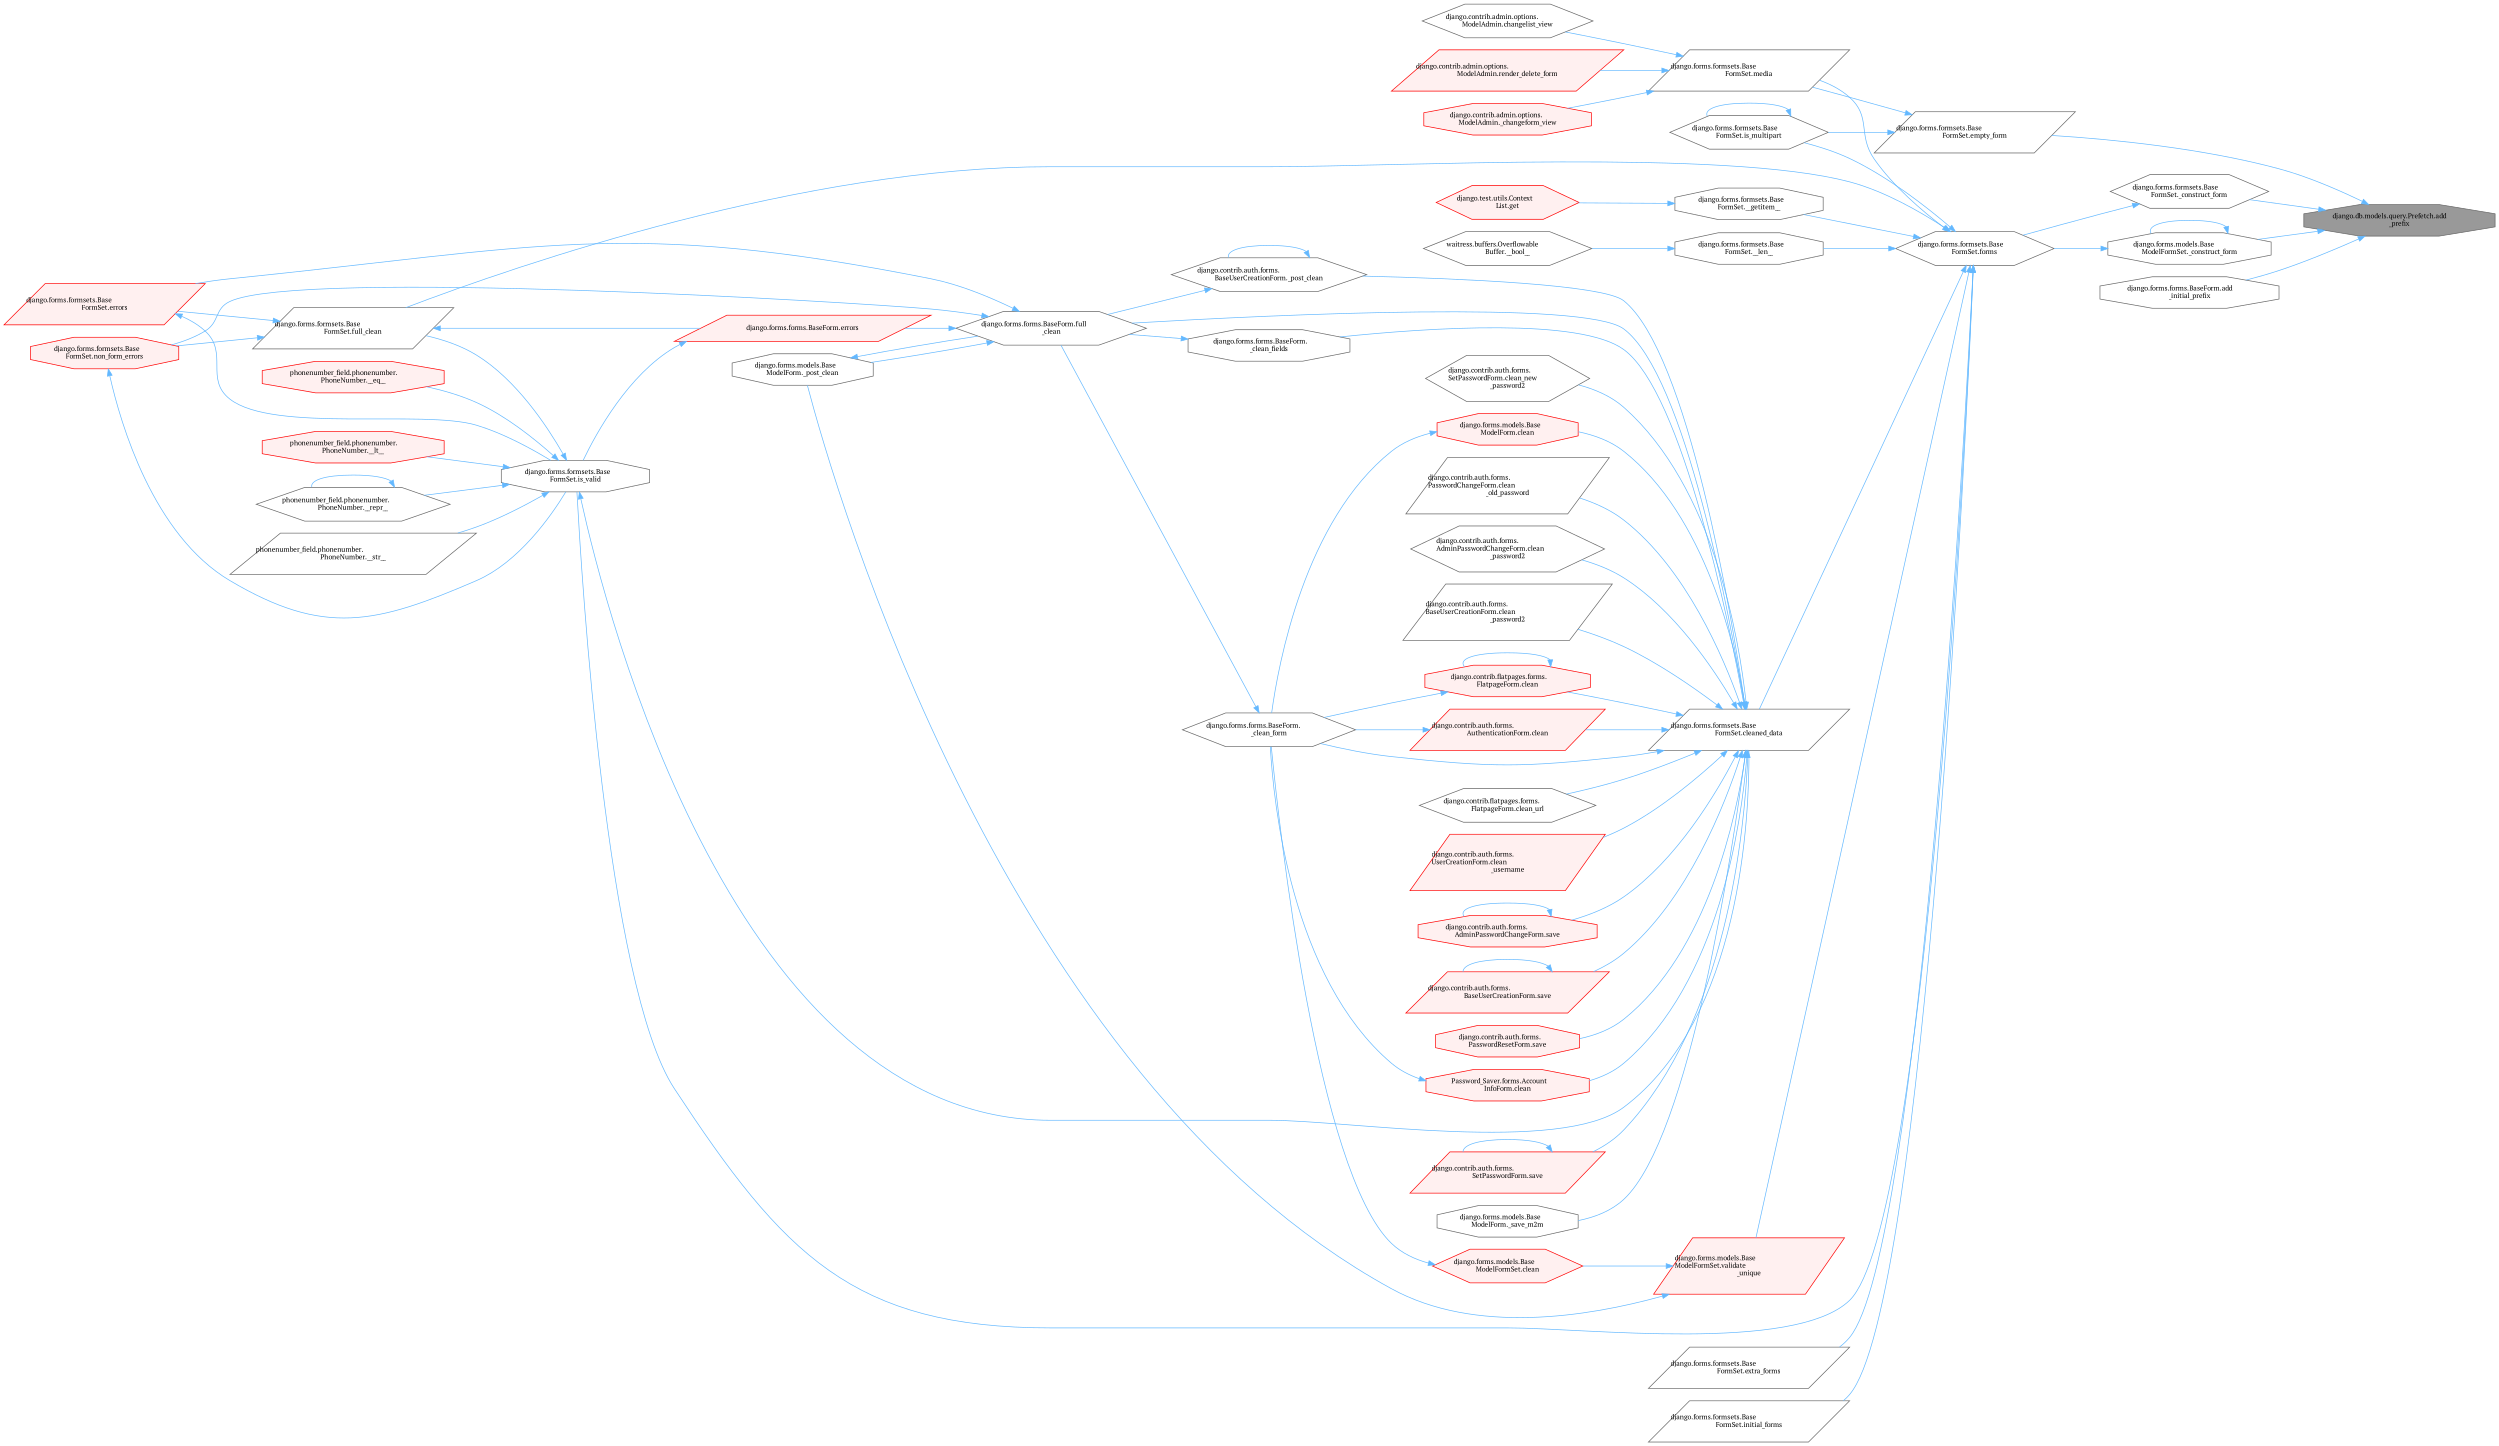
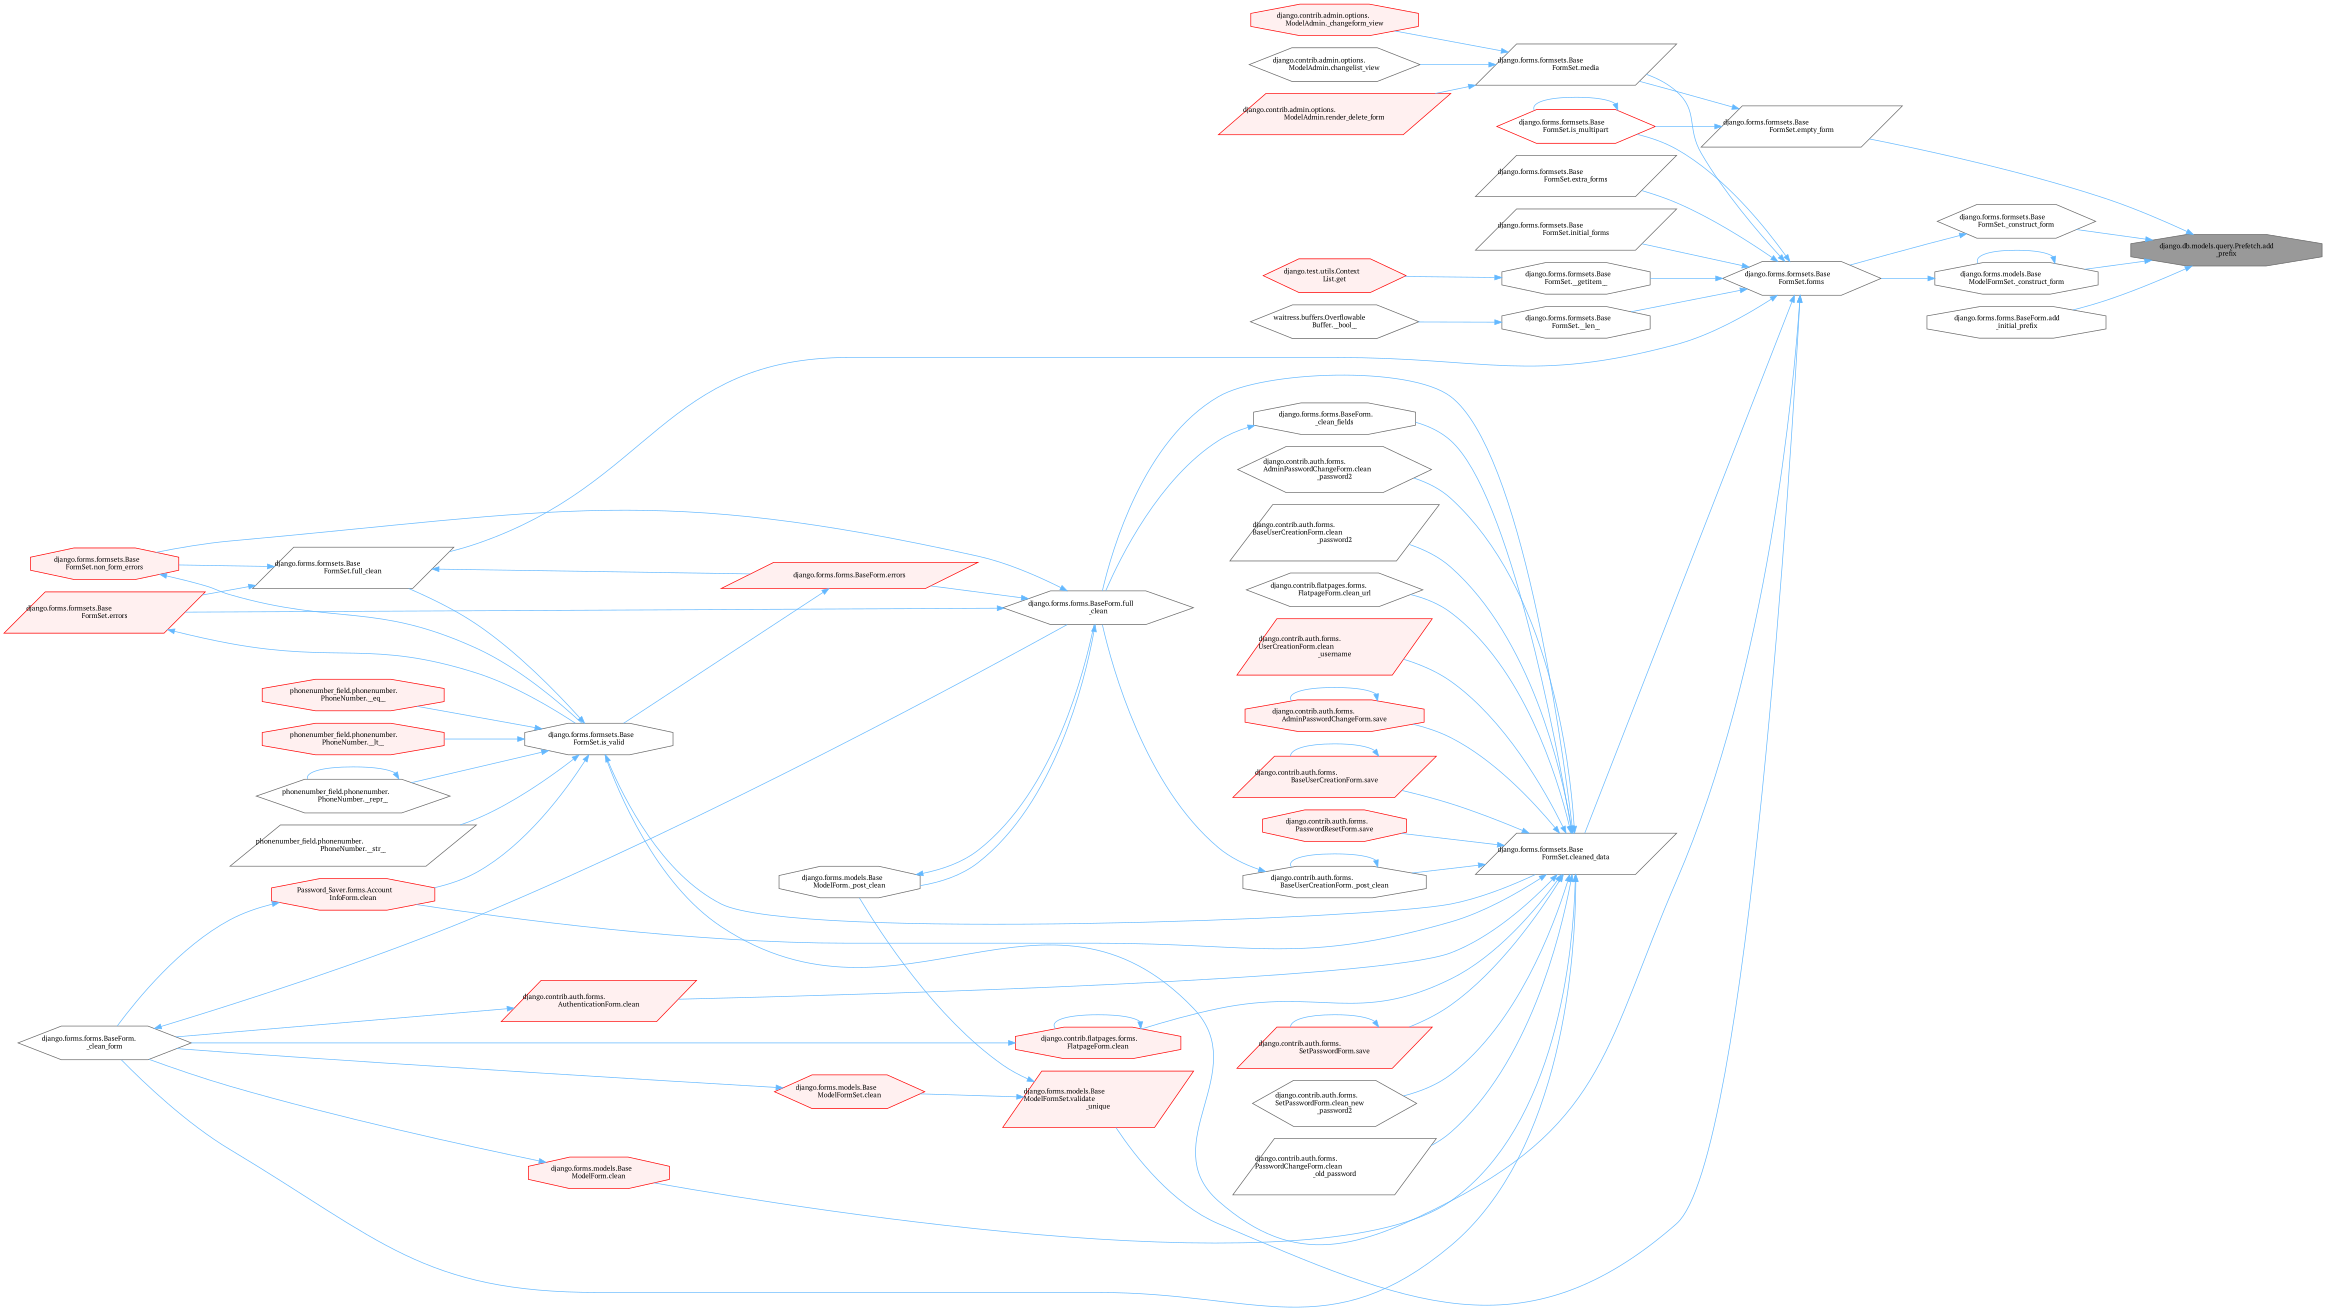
(1749, 132) -> (1576, 126)
(1269, 275) -> (1335, 882)
none -> (521, 839)
(1508, 1221) -> none
